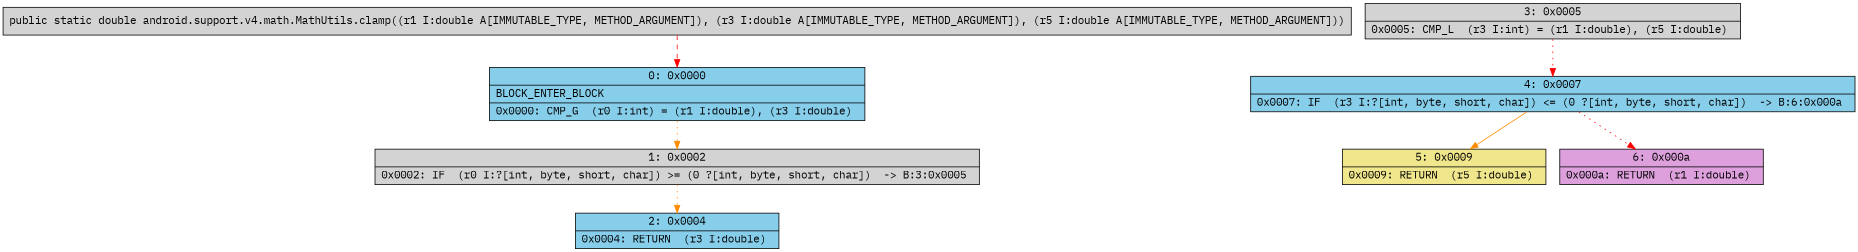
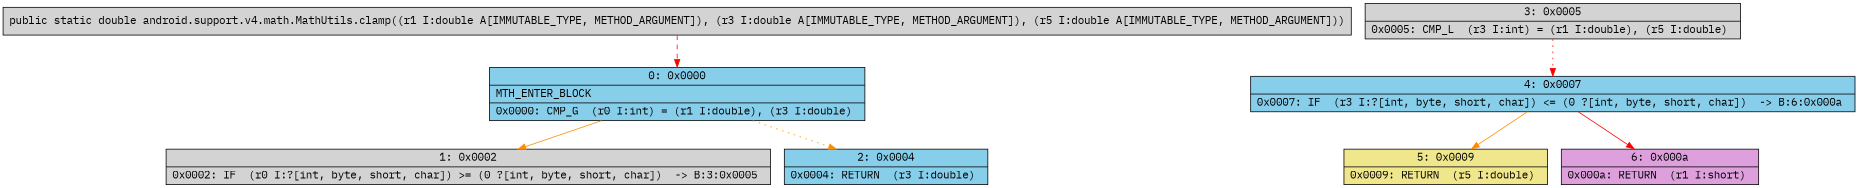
(550, 94) -> (543, 94)
(1604, 128) -> (1603, 128)
(677, 131) -> (563, 134)
(1662, 175) -> (1660, 175)
(677, 195) -> (791, 134)
